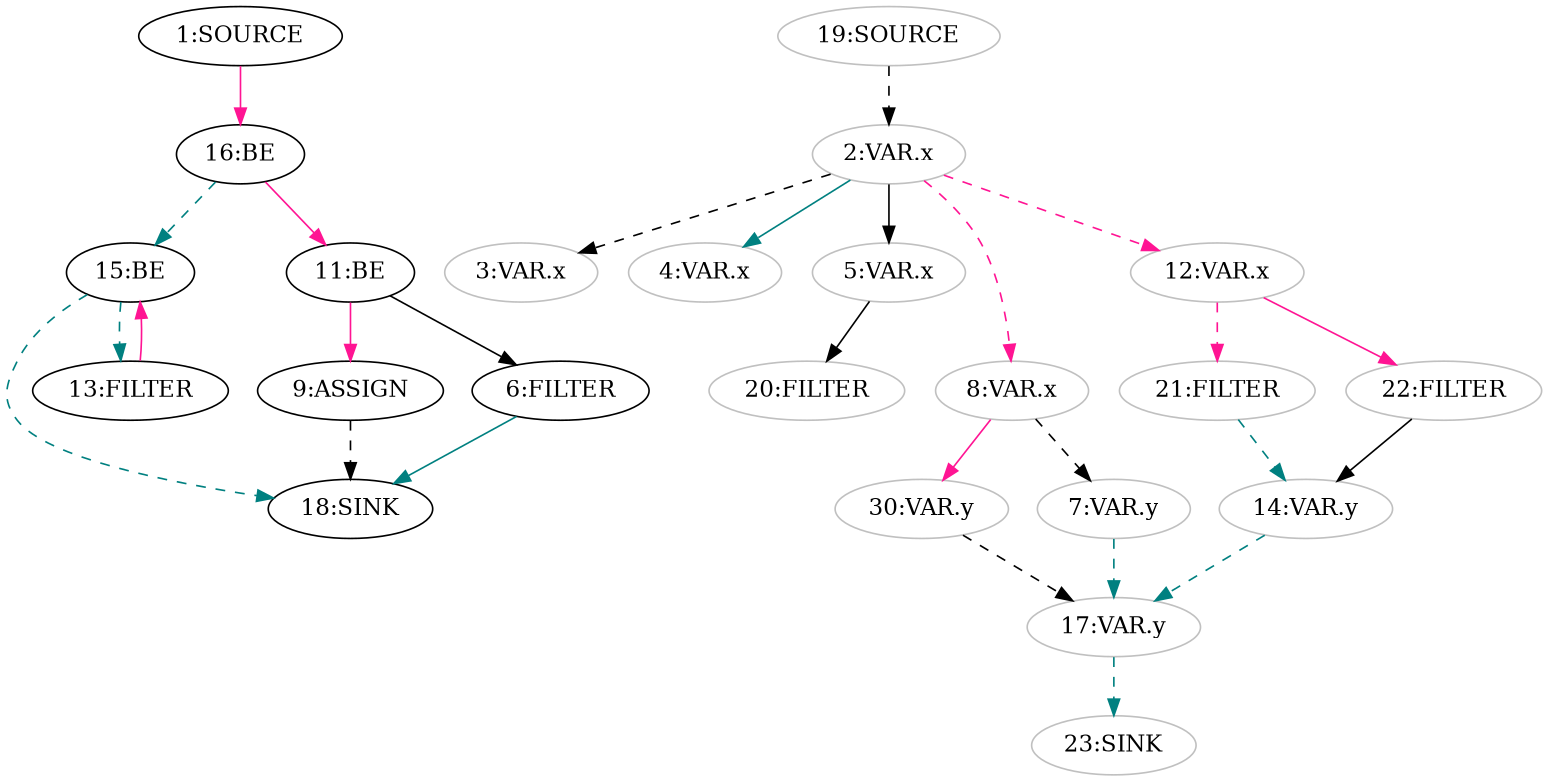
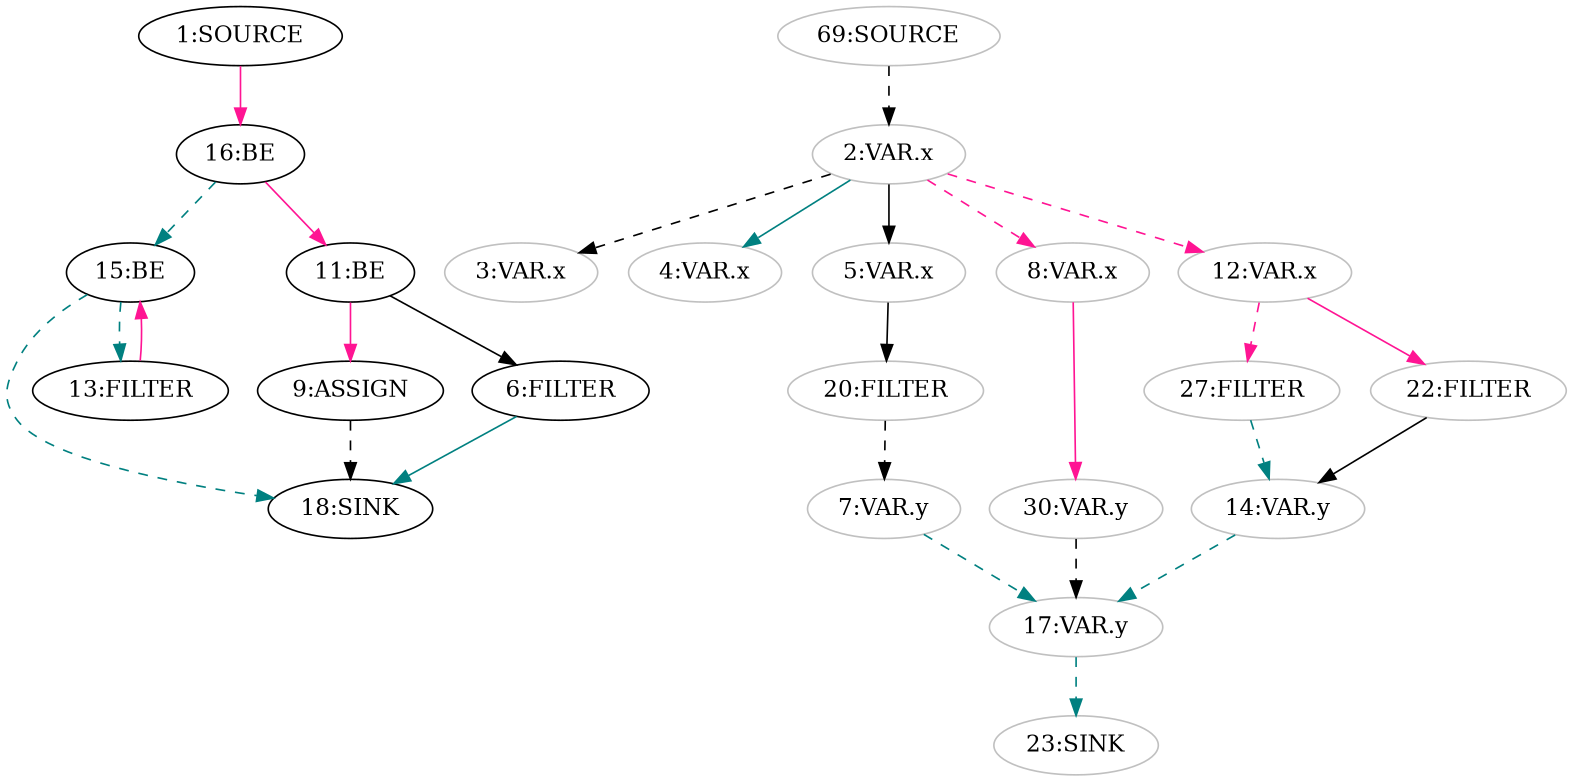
(889, 36) -> (889, 36)
(1217, 391) -> (1242, 391)
(1058, 444) -> (885, 442)
